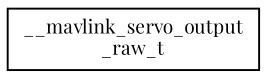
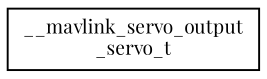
(133, 39) -> (133, 39)
